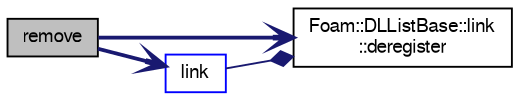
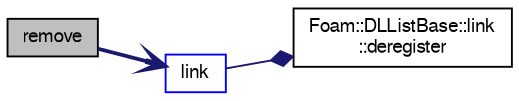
(187, 38) -> none
